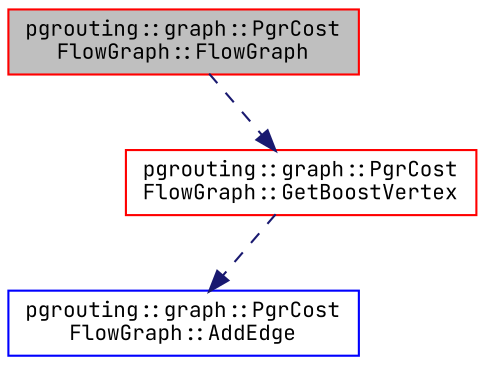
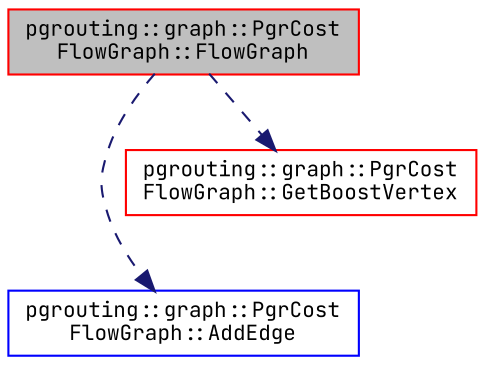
(249, 245) -> (102, 172)
